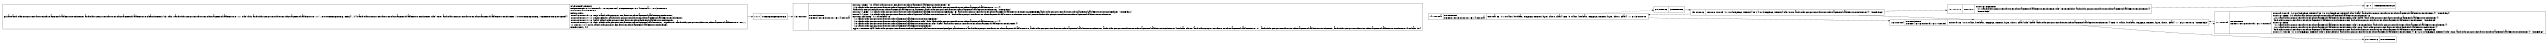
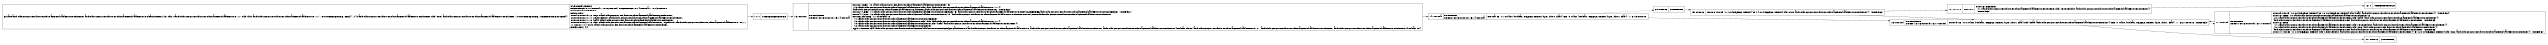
(1670, 14) -> (1425, 17)
(2388, 39) -> (2388, 39)
